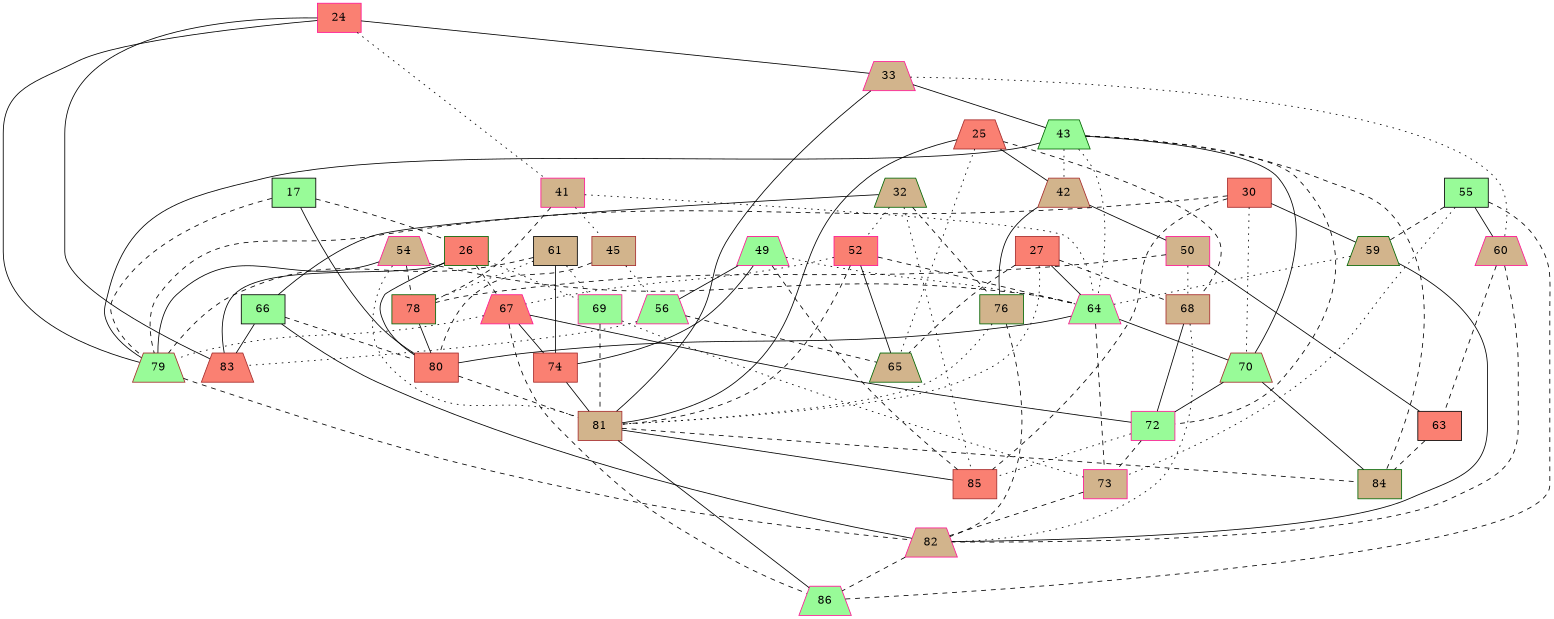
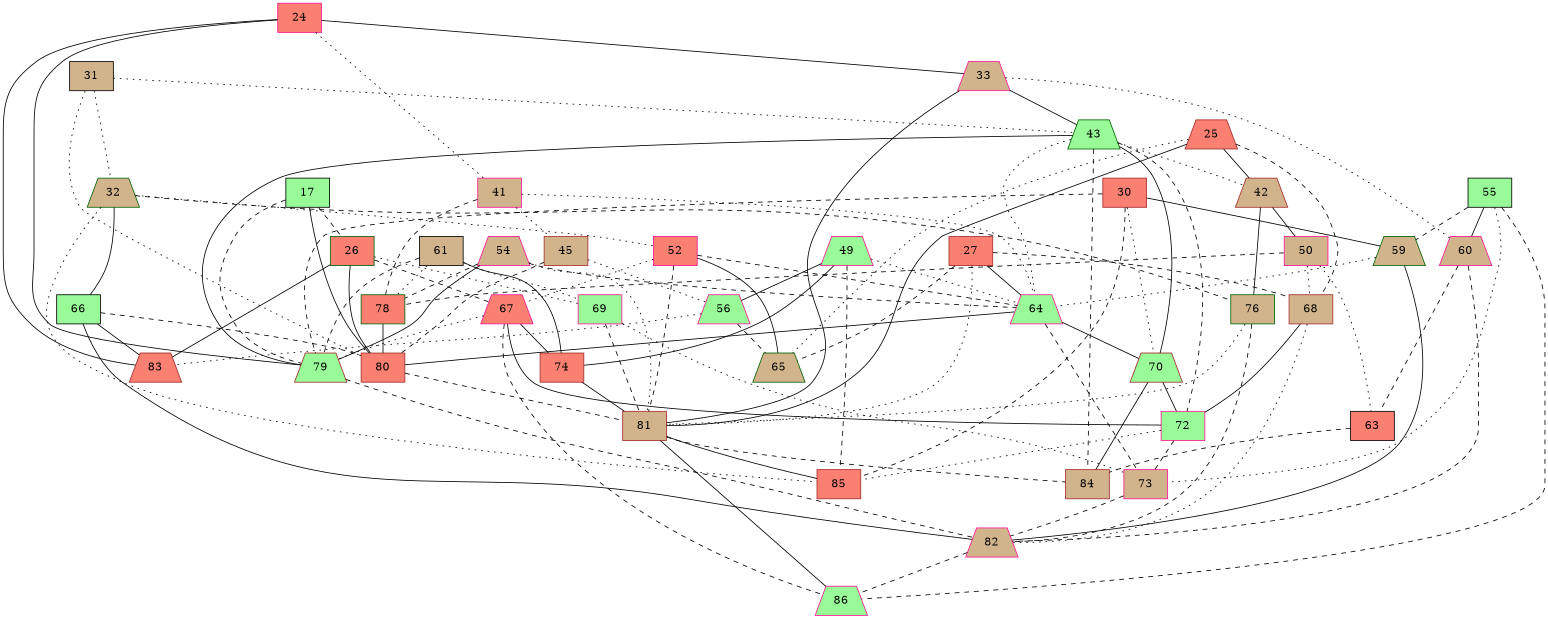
none -> (91, 76)
(1319, 342) -> (1355, 335)
(1380, 484) -> (1087, 484)
